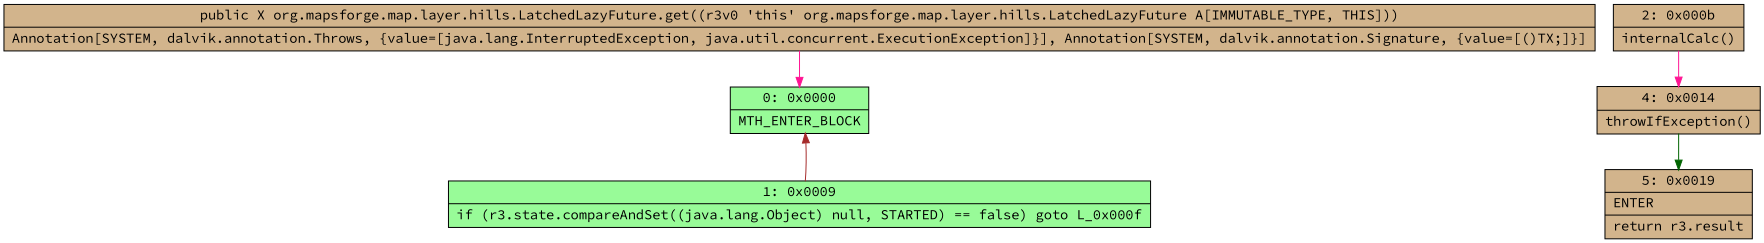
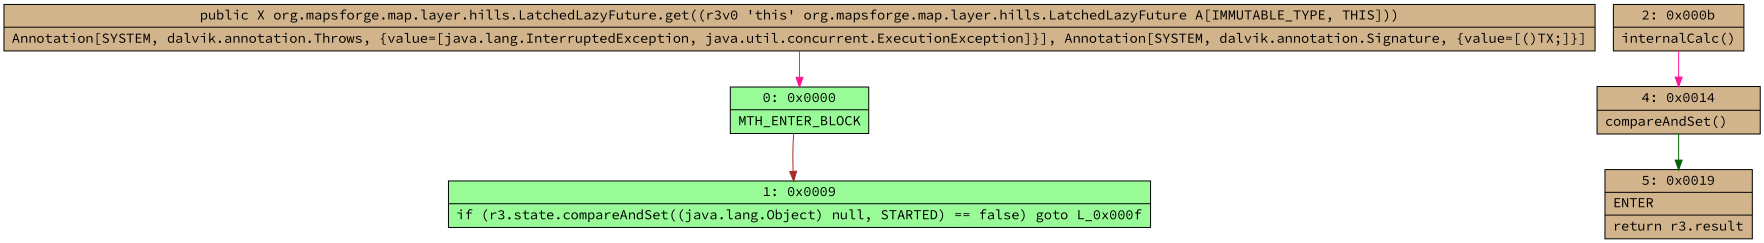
(1679, 122) -> (1666, 122)
(806, 162) -> (793, 152)
